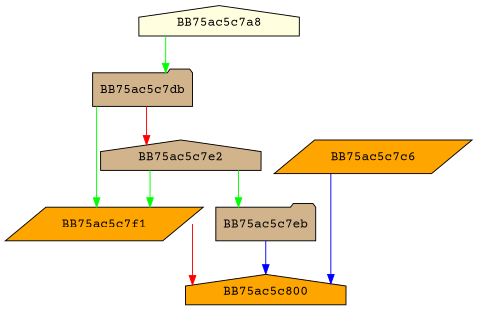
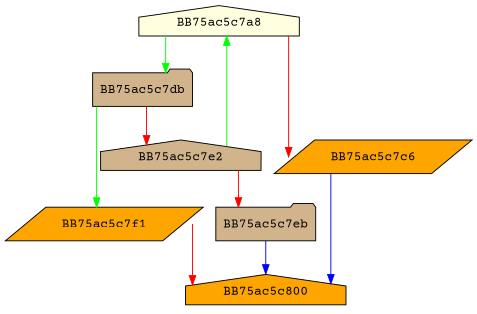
none -> (289, 92)
(150, 184) -> (227, 96)
(238, 184) -> (238, 184)
